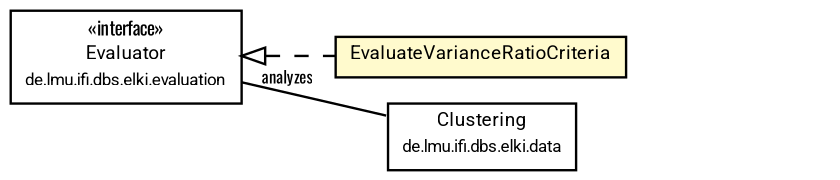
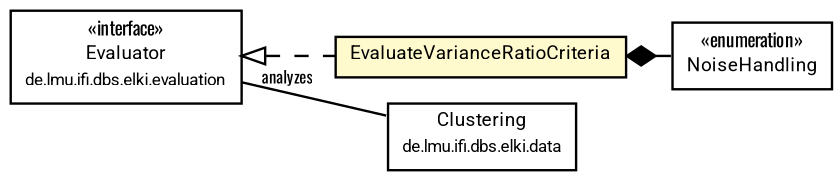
none -> (751, 56)
